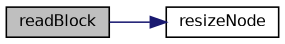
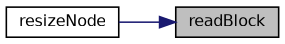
(130, 22) -> (139, 22)
